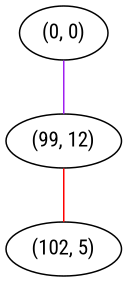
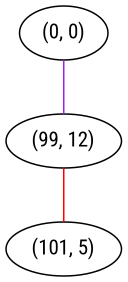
(64, 249) -> (64, 249)
